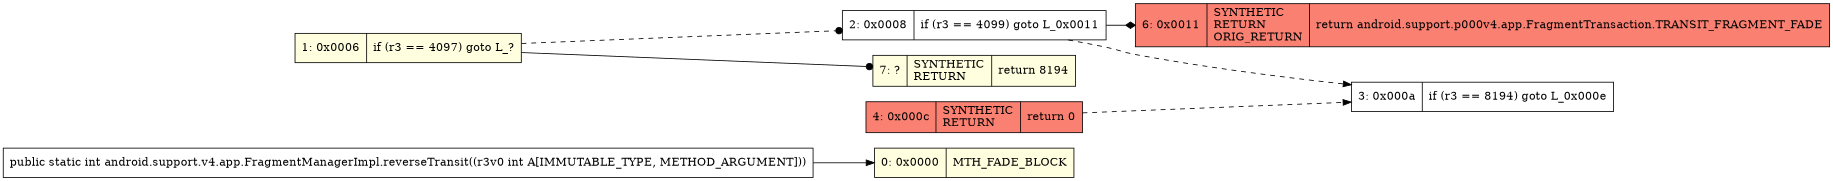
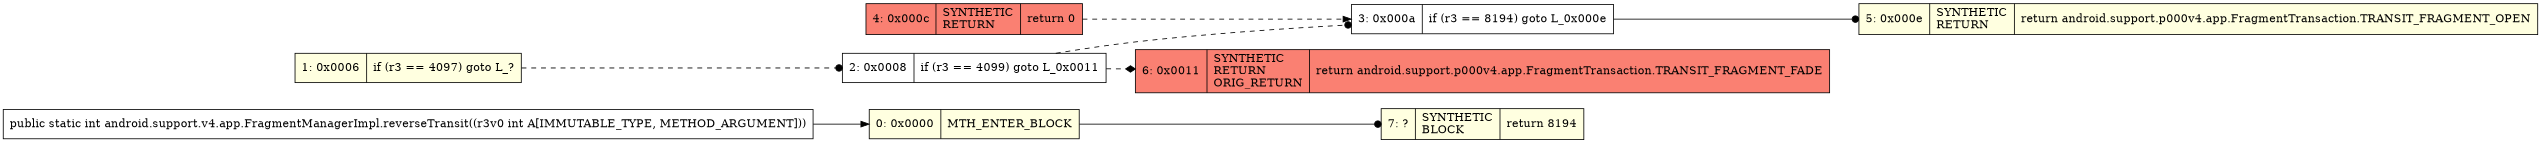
none -> (2198, 19)
(1116, 25) -> (1116, 69)
(694, 60) -> (1227, 124)
(1205, 66) -> (1200, 35)
(940, 77) -> (1443, 130)
(1010, 162) -> (1010, 124)
